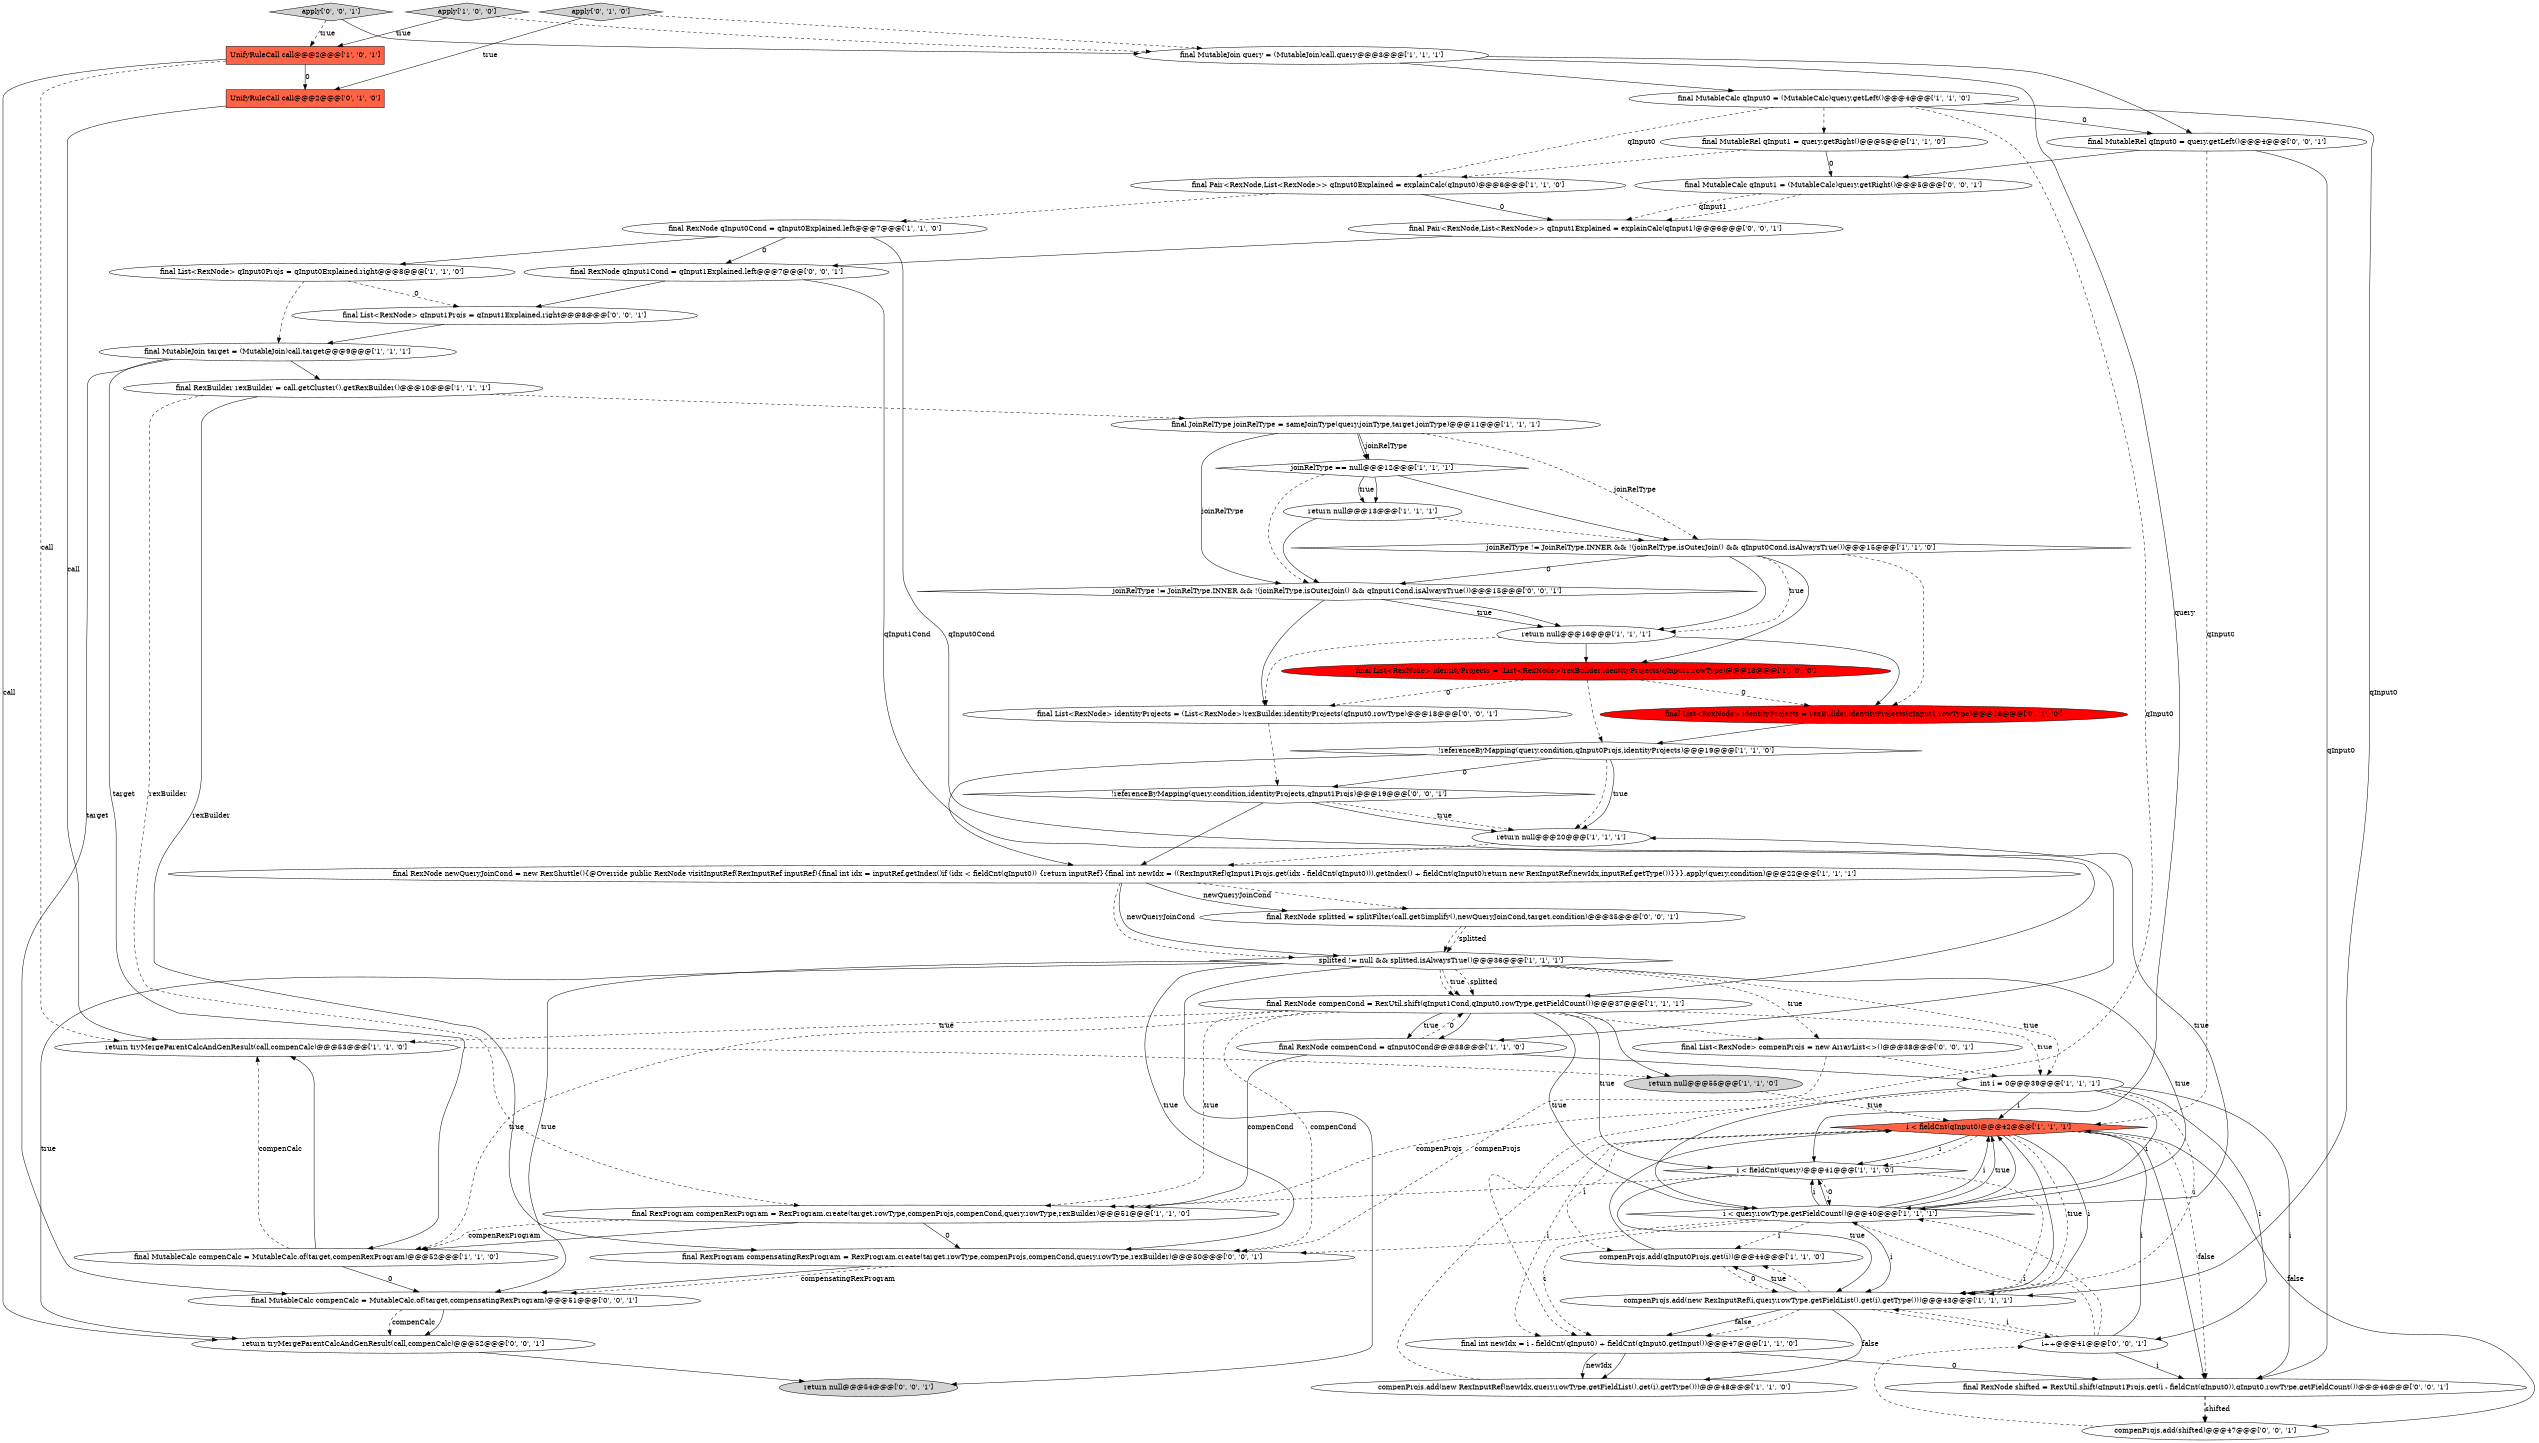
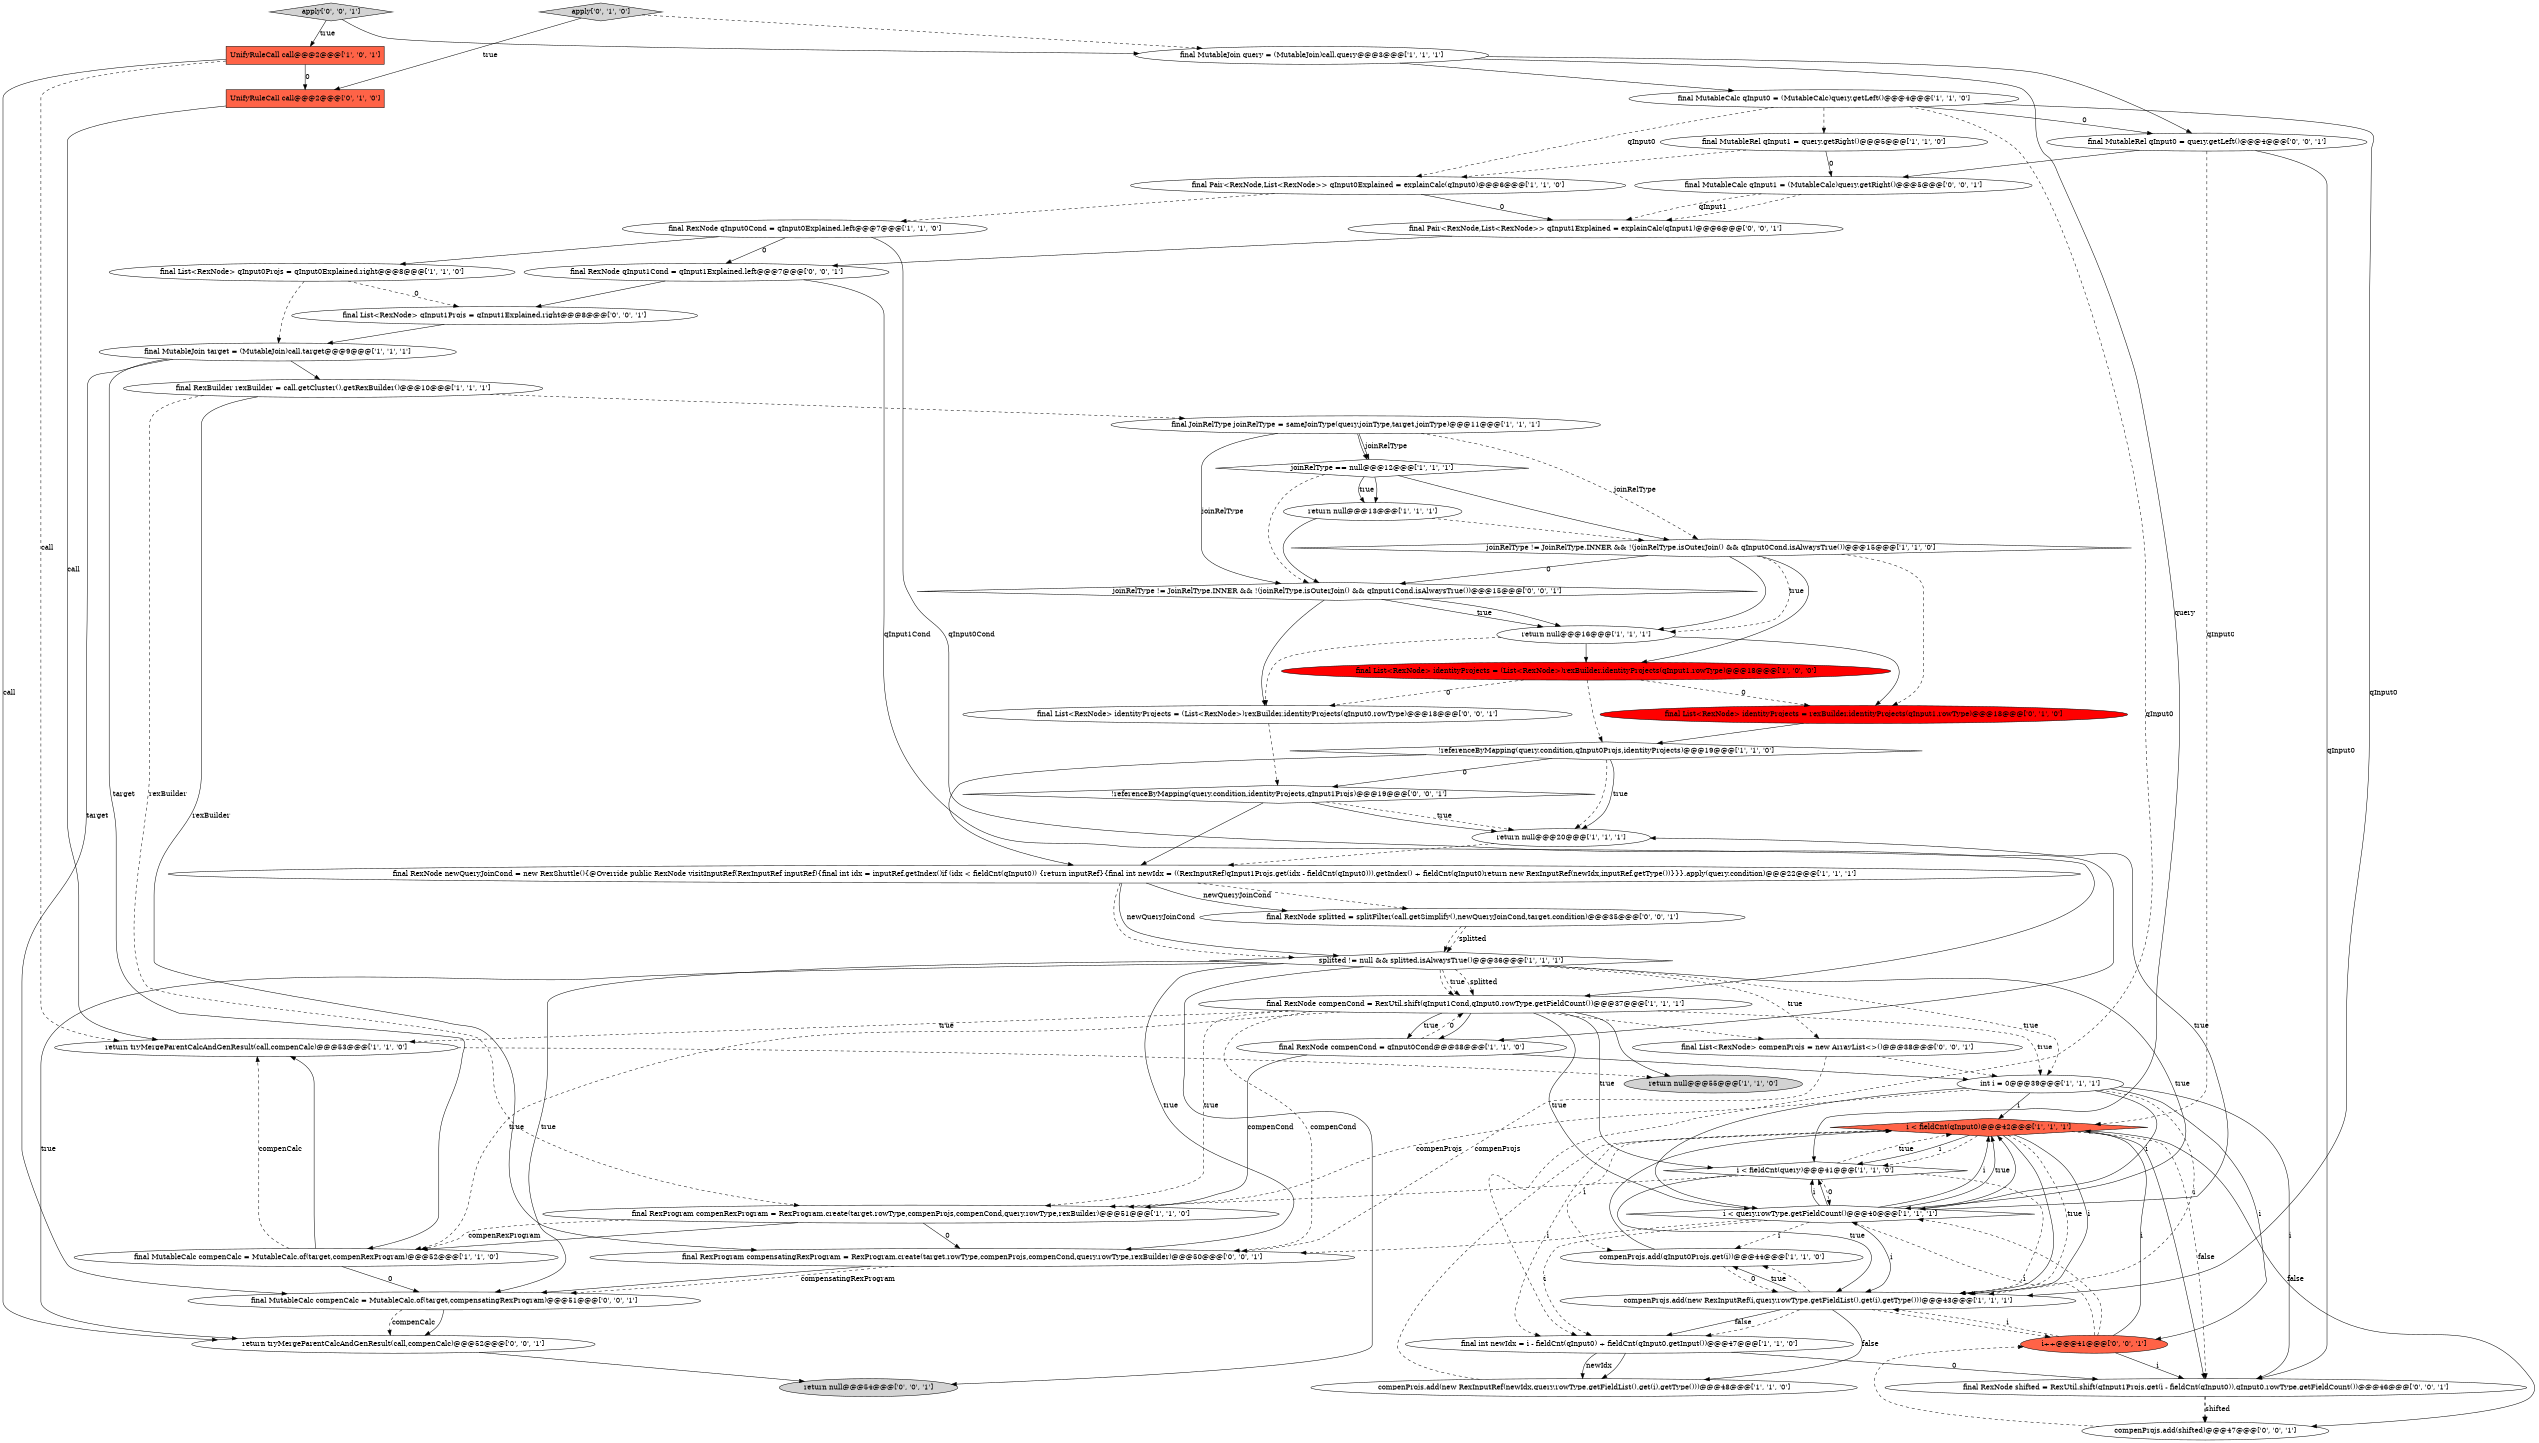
(467, 12) -> none
(320, 31) -> (320, 31)
(1852, 1106) -> (1891, 1147)
(2094, 1344) -> (2094, 1344)
